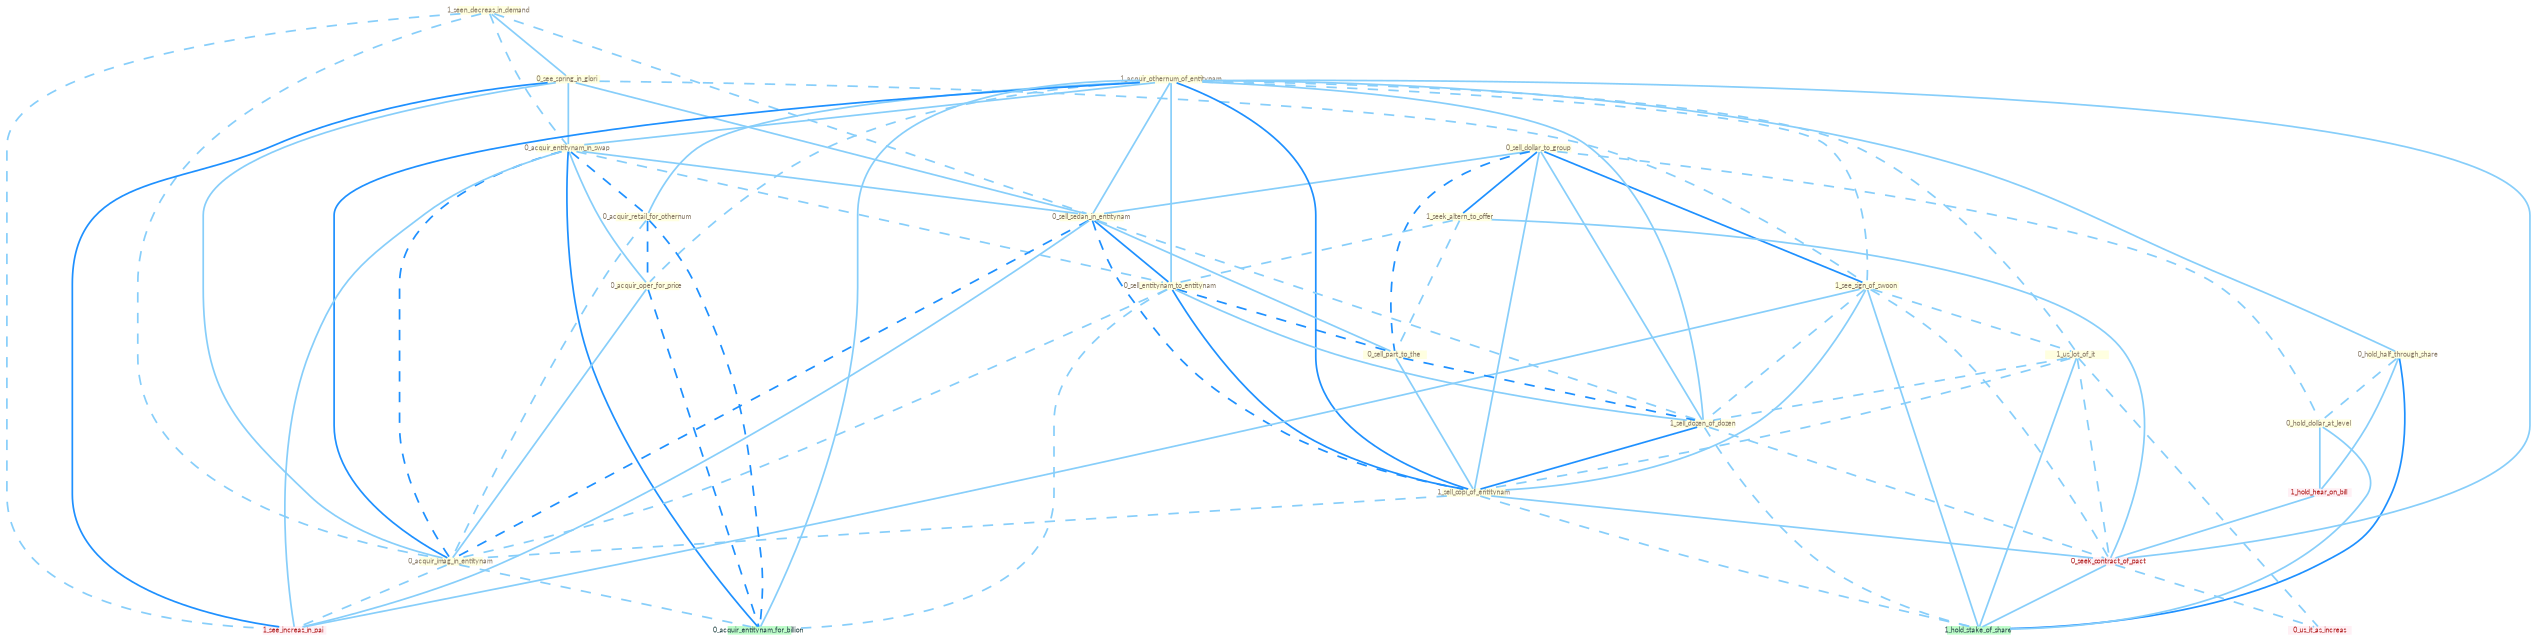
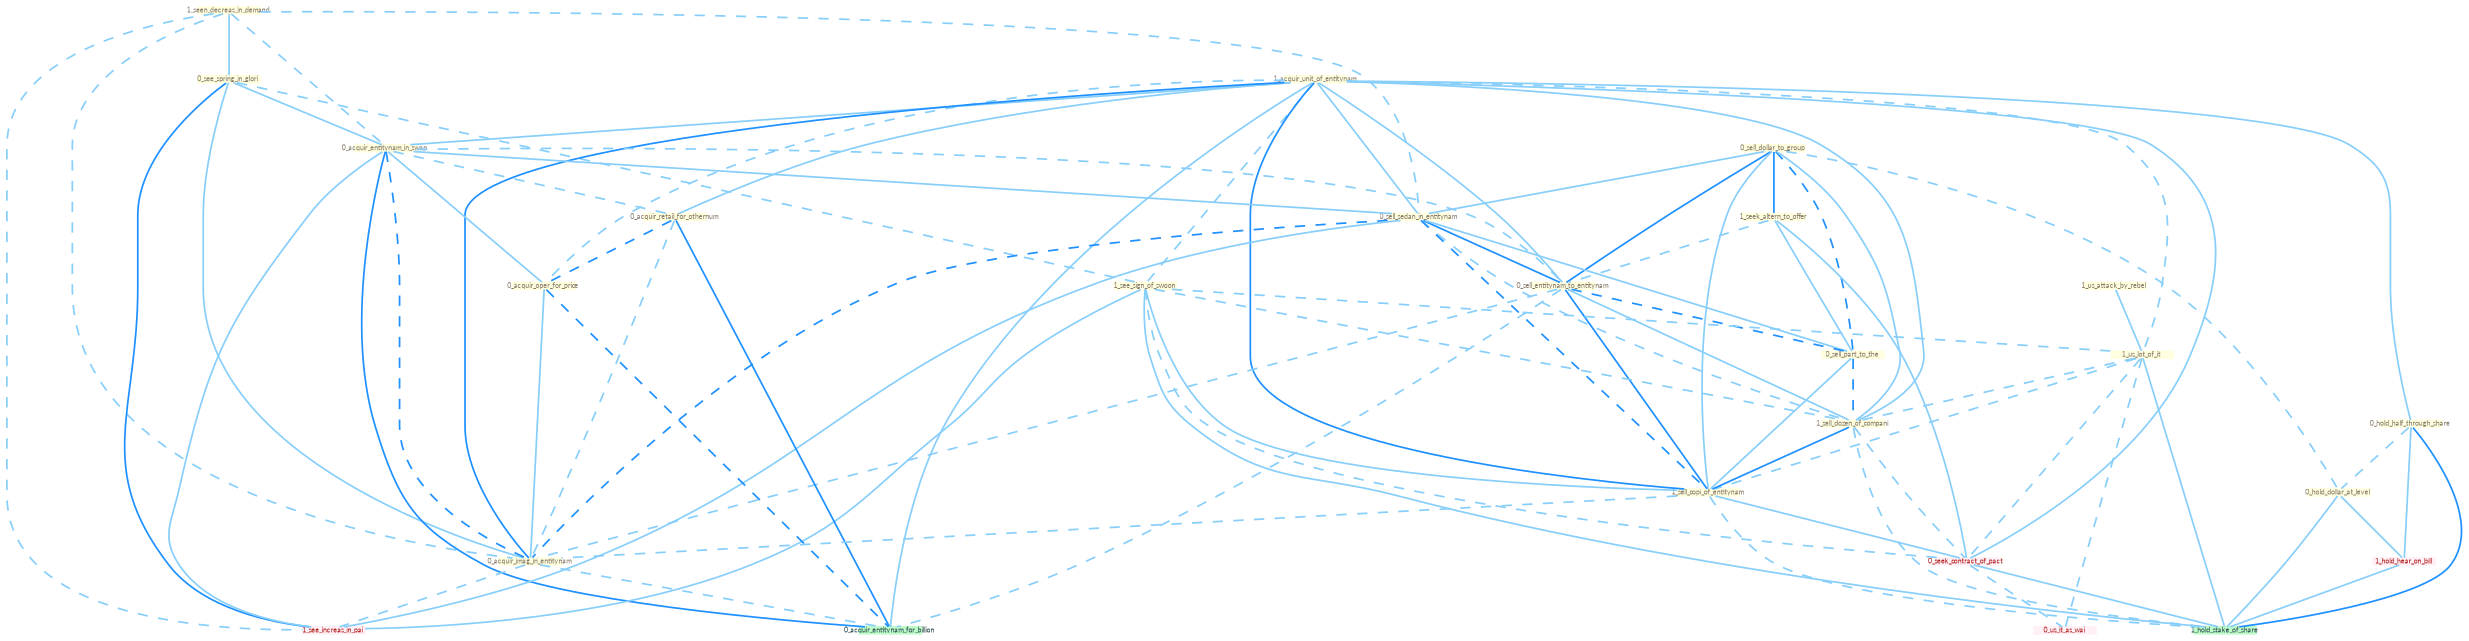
(1171, 79) -> (1316, 79)
(805, 142) -> none
(608, 183) -> (537, 184)
(1703, 217) -> (1668, 216)
(1428, 286) -> (1813, 286)
none -> (2115, 286)
(743, 423) -> (783, 423)
(1703, 424) -> (1853, 424)
(2215, 527) -> (2314, 596)
(2320, 630) -> (2065, 630)
